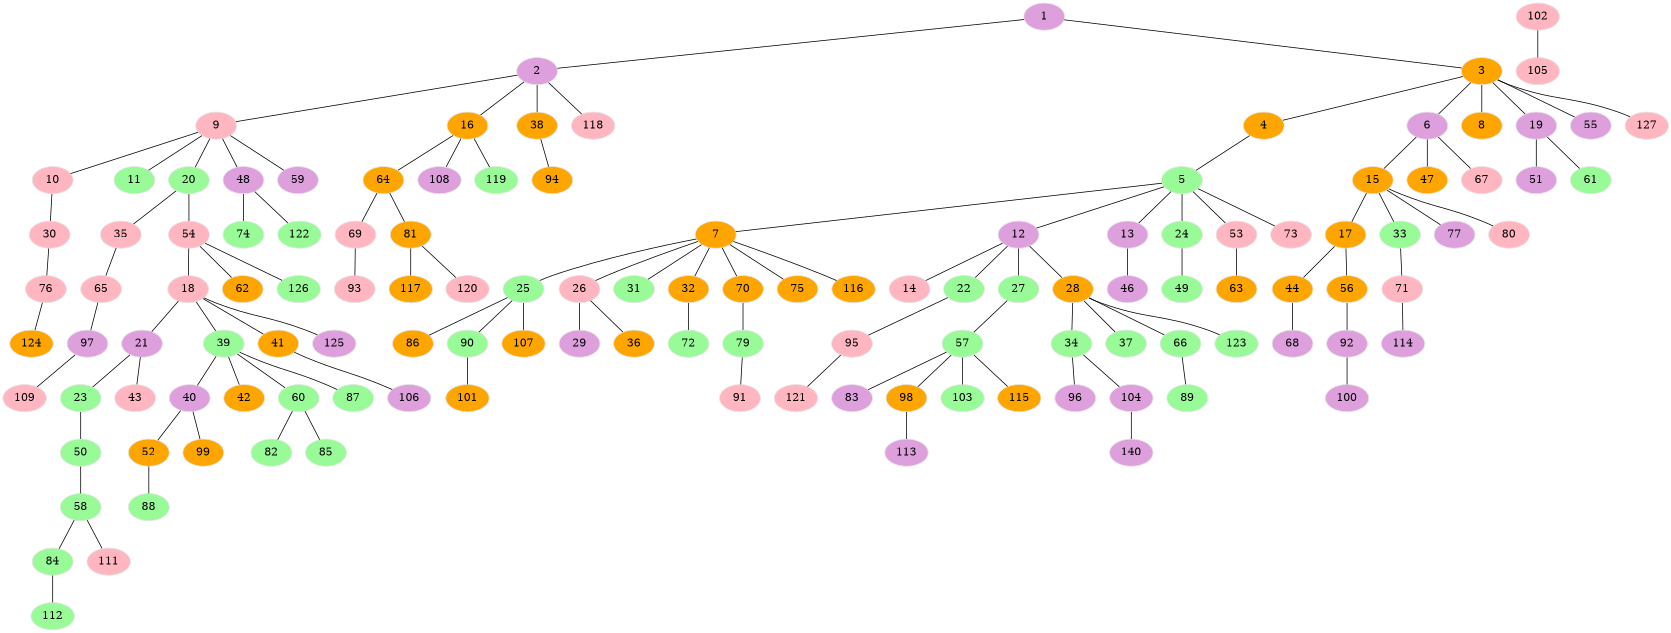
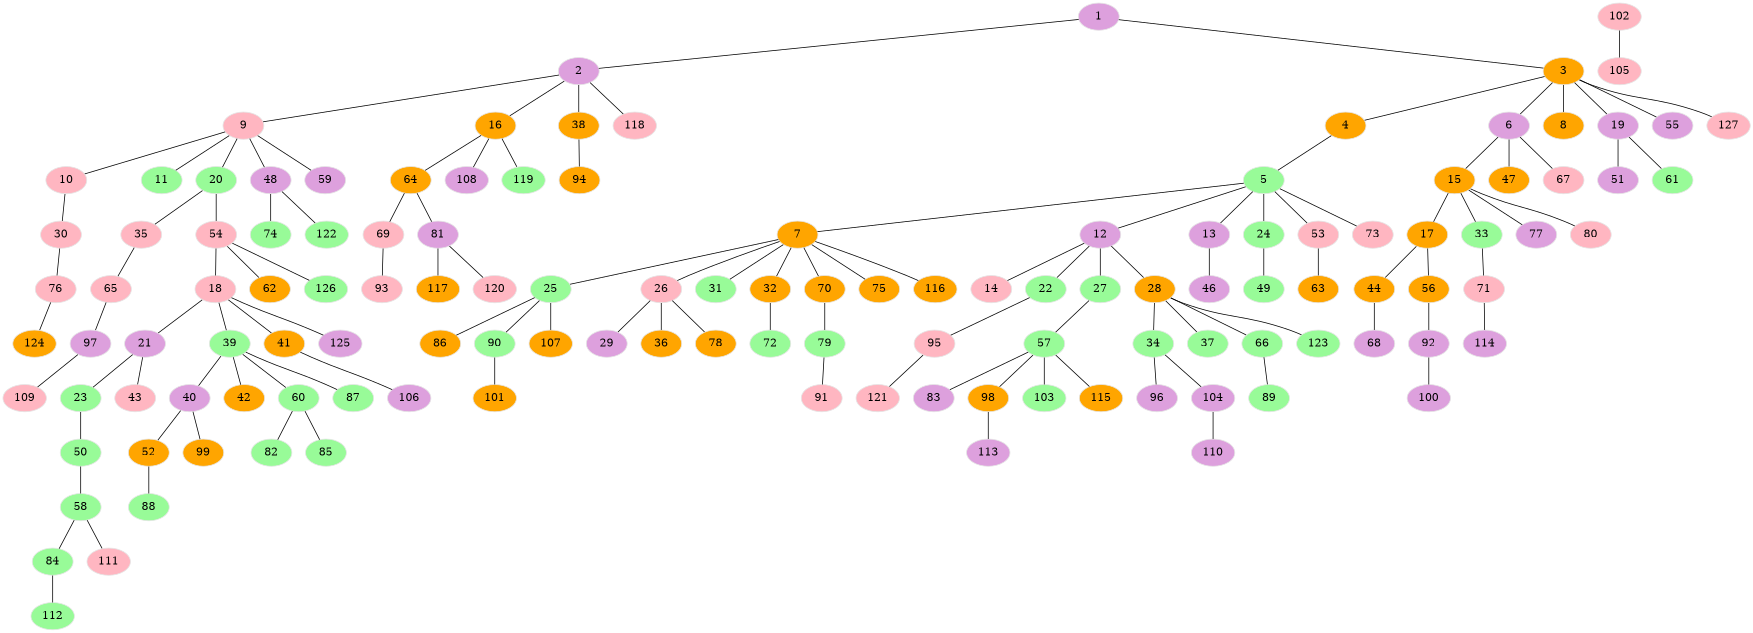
(411, 235) -> (438, 235)
none -> (716, 344)
(1131, 453) -> (1213, 453)
